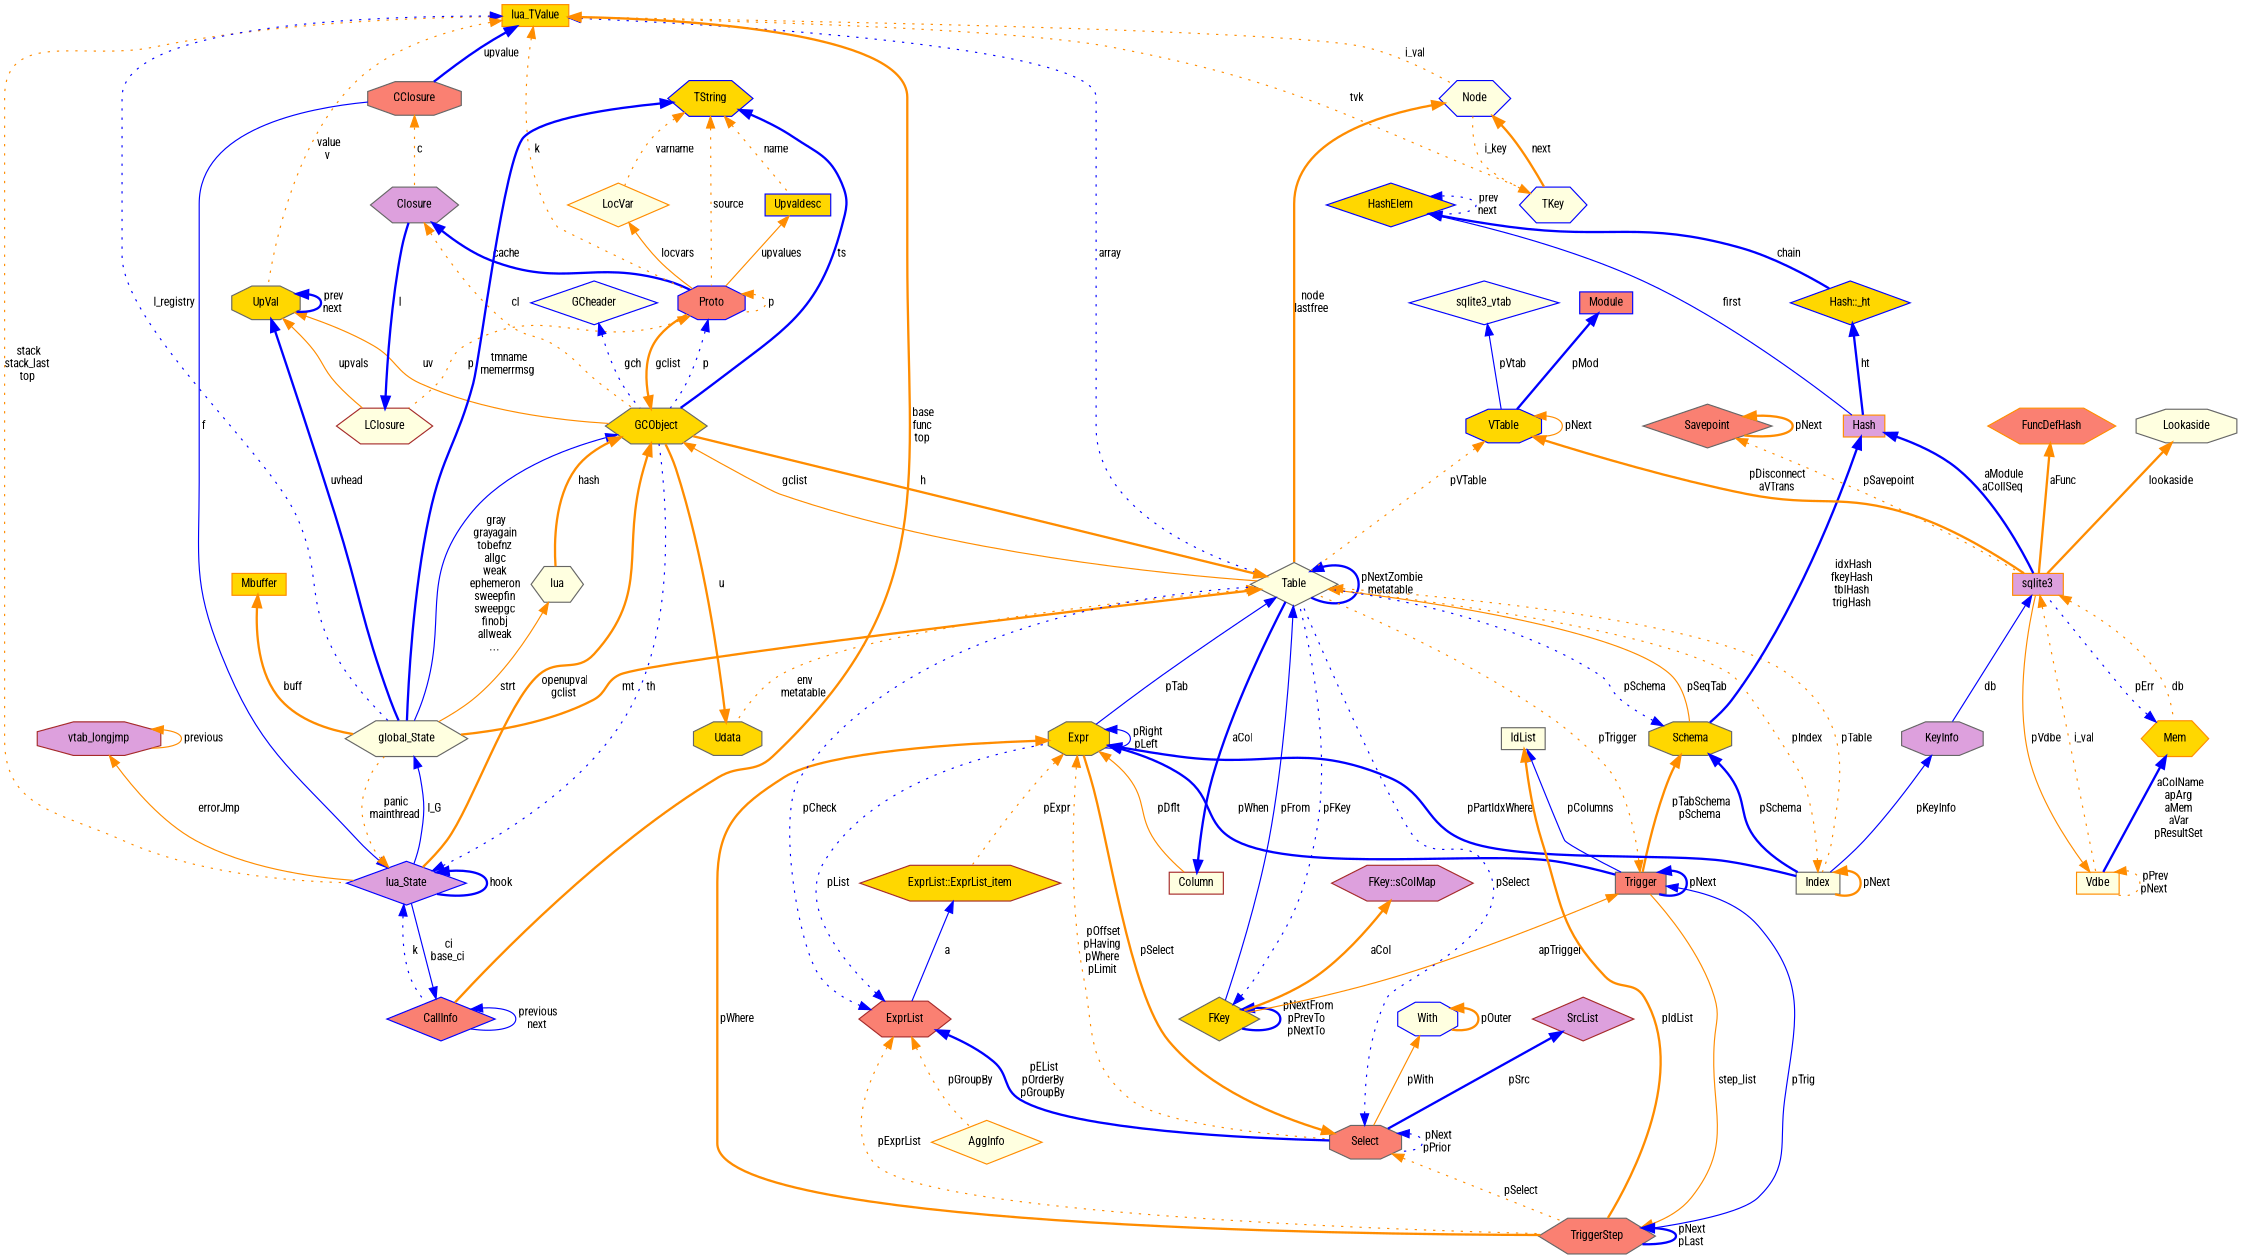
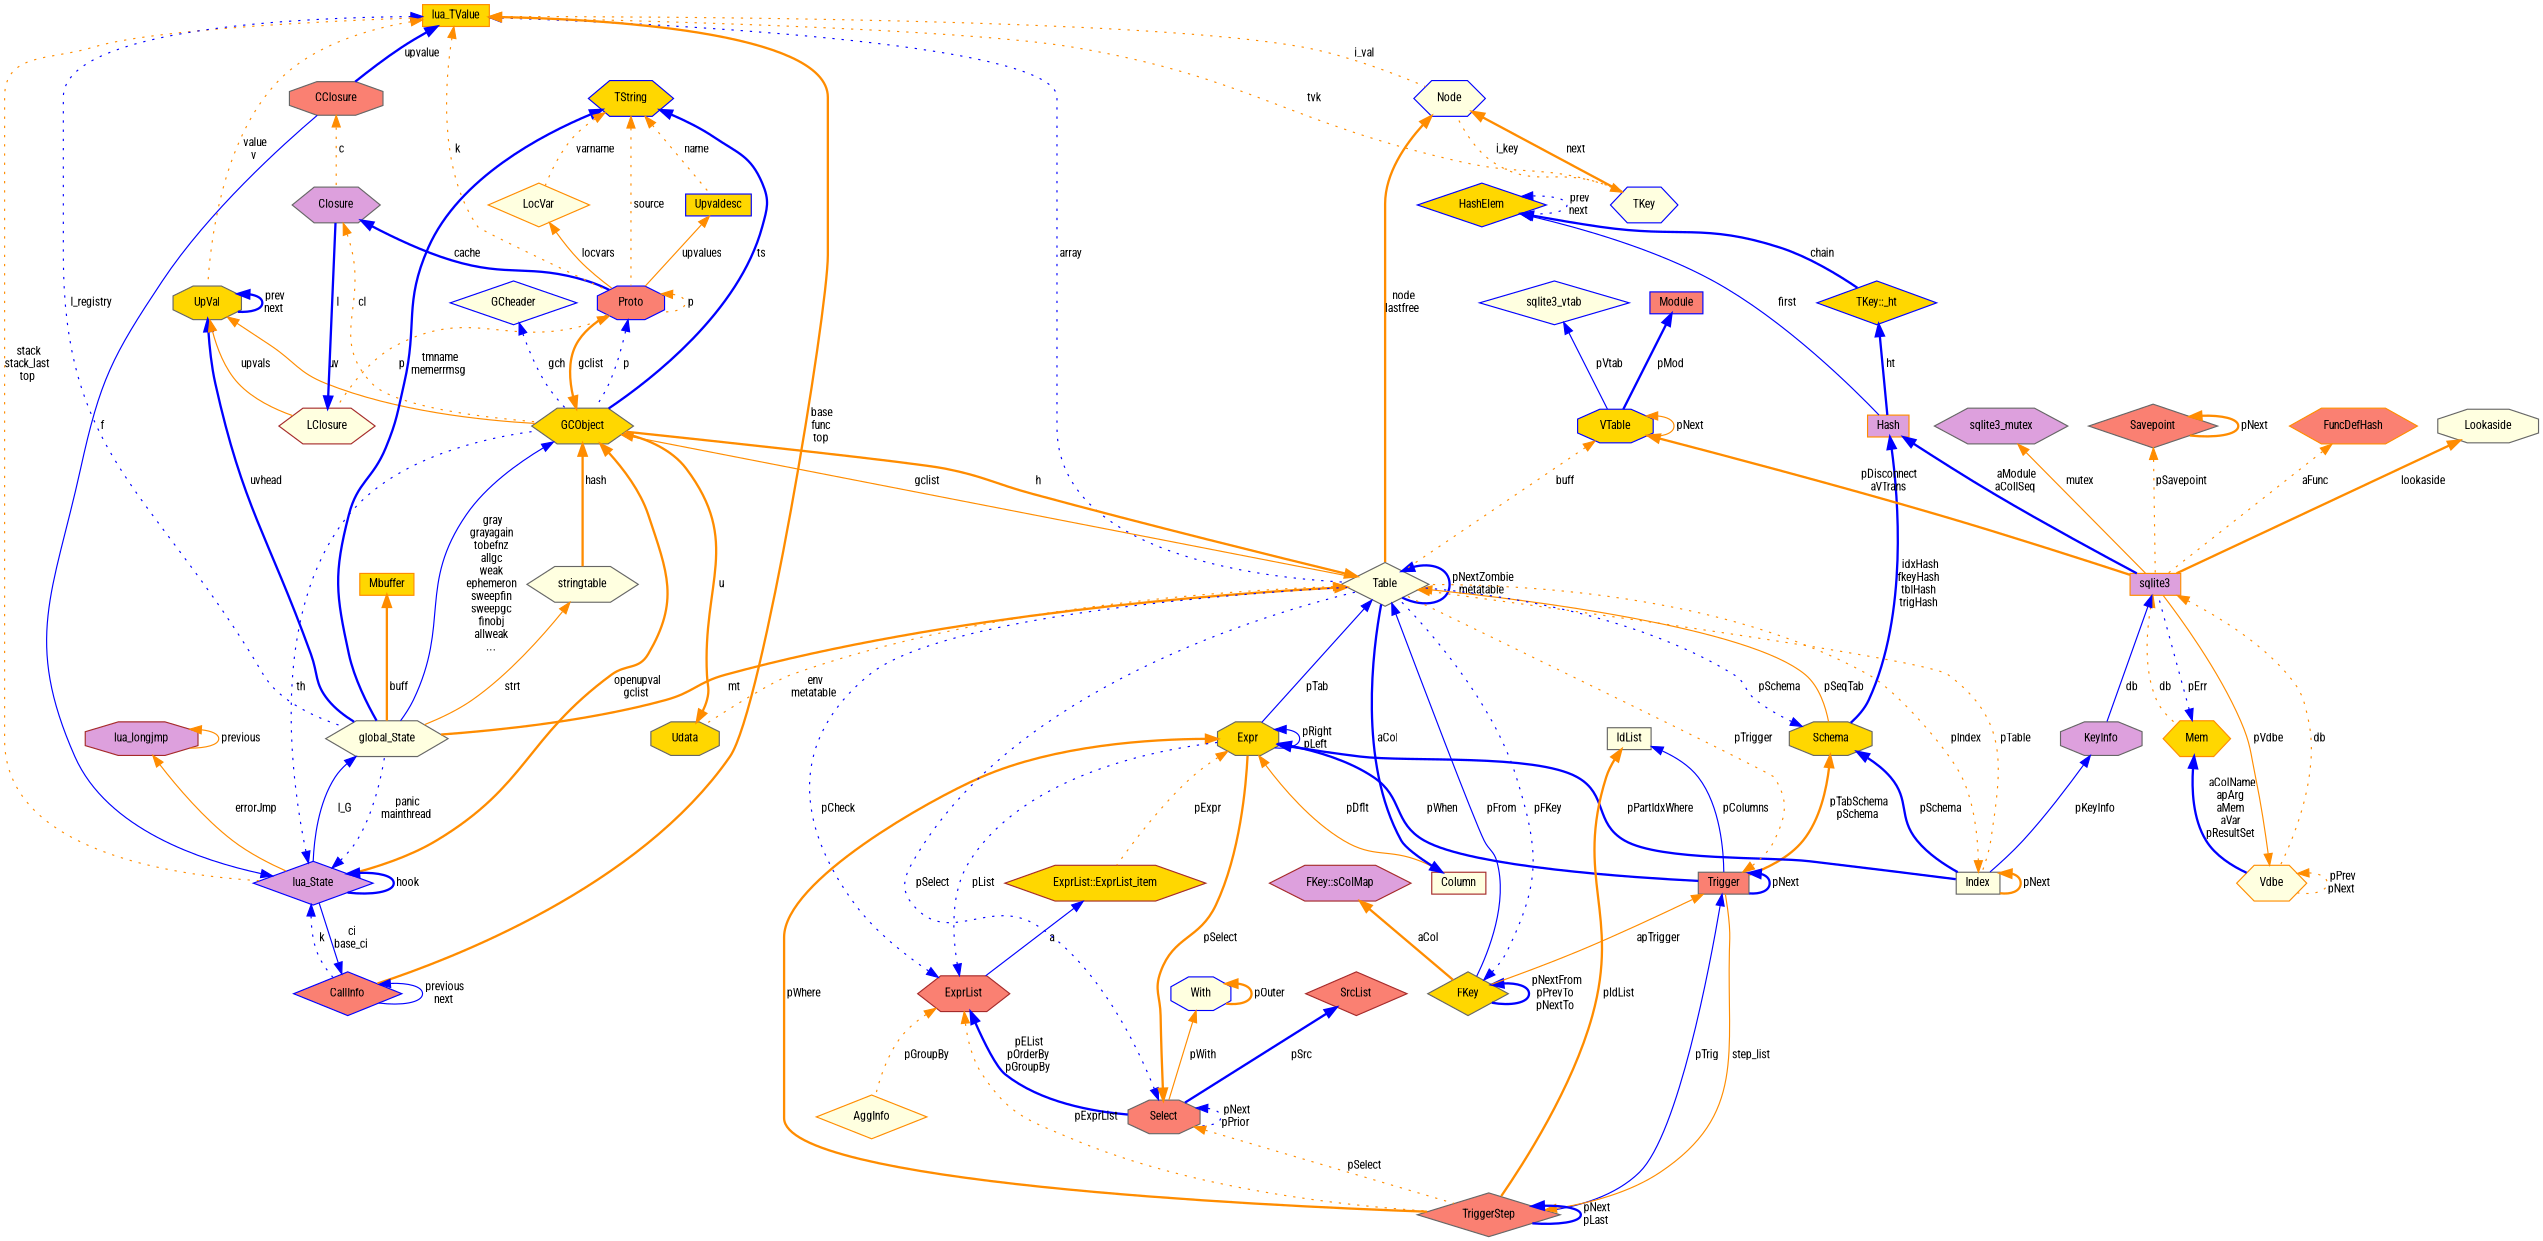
(1850, 303) -> (1877, 303)
none -> (2001, 426)
(1467, 481) -> (1564, 481)
(2044, 515) -> (2245, 512)
(557, 584) -> (583, 584)
(99, 739) -> (142, 739)
(2083, 739) -> (2318, 739)
(362, 807) -> (370, 812)
(2098, 883) -> (2272, 883)
(1583, 1019) -> (1356, 994)
(1093, 1041) -> none
(1597, 1236) -> (1489, 1215)
